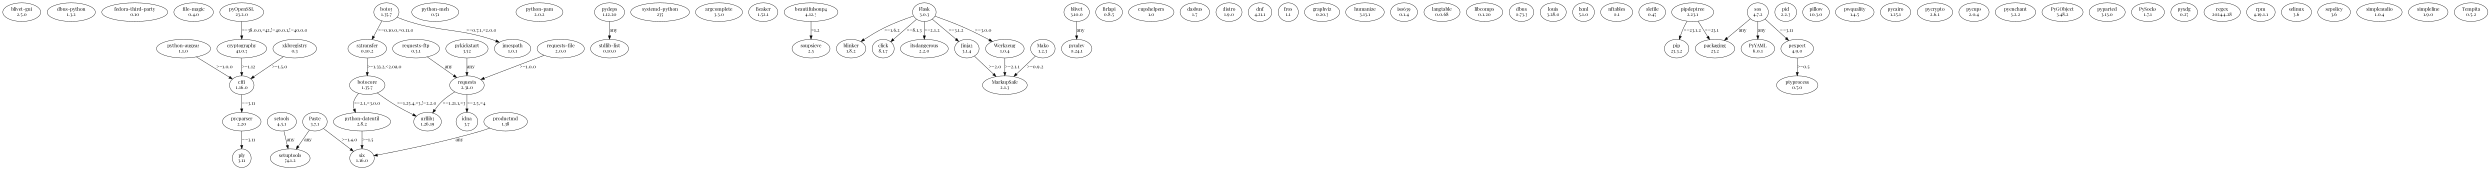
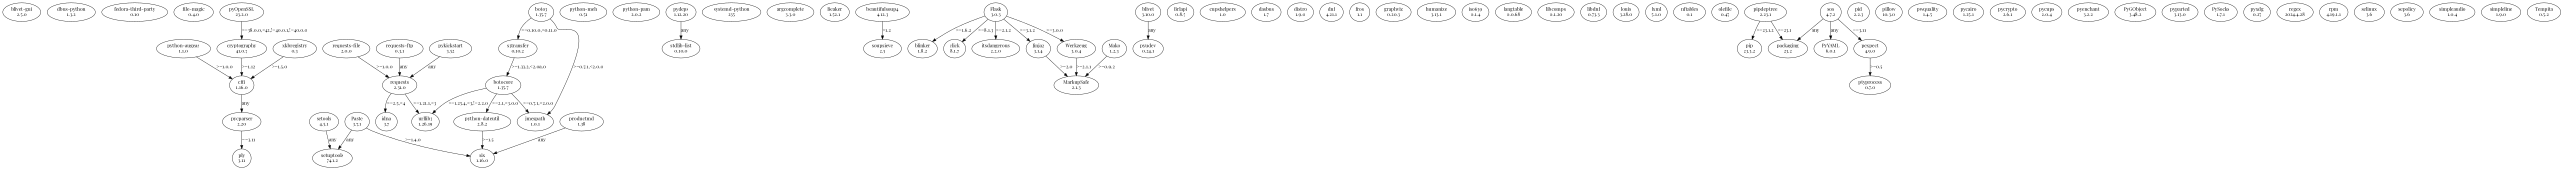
(1521, 12) -> (1594, 12)
(1005, 49) -> (1076, 49)
none -> (519, 102)
(249, 103) -> (246, 103)
